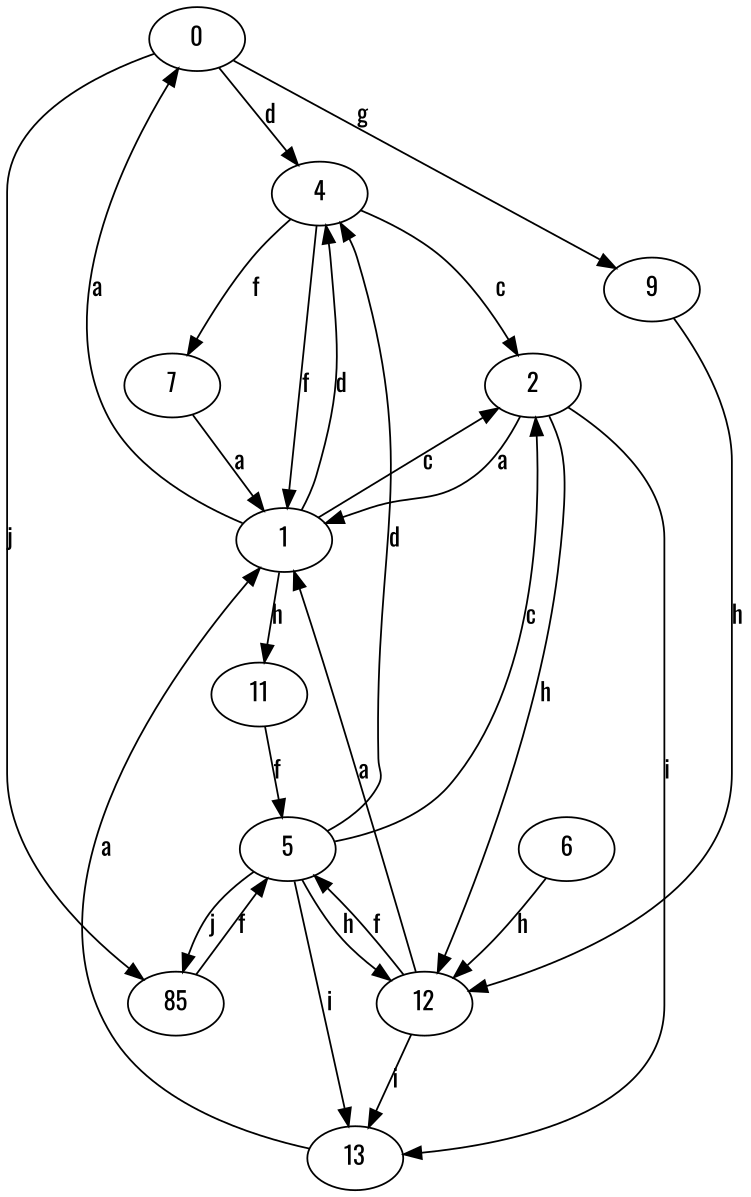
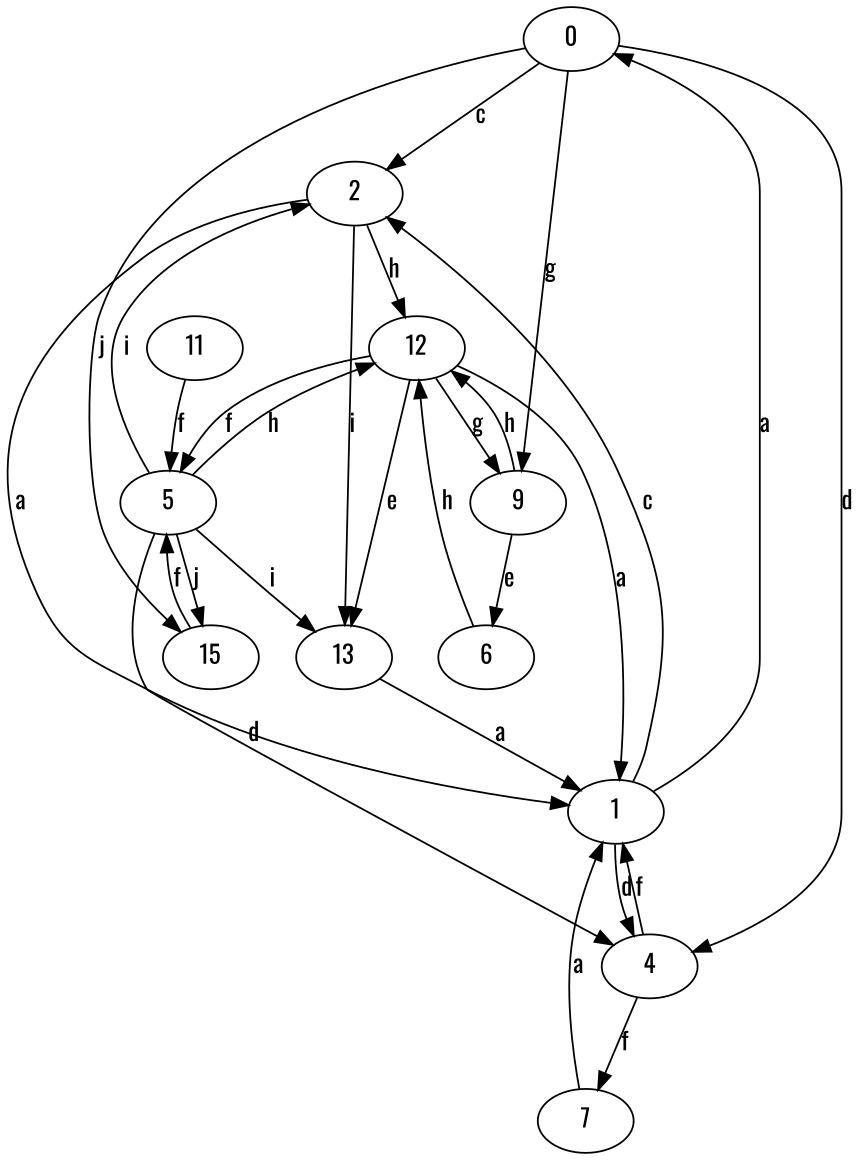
(447, 261) -> (471, 111)
none -> (463, 418)
none -> (504, 571)
(273, 608) -> none
(532, 617) -> (127, 348)
(176, 1004) -> (211, 657)
(396, 1081) -> (393, 503)
